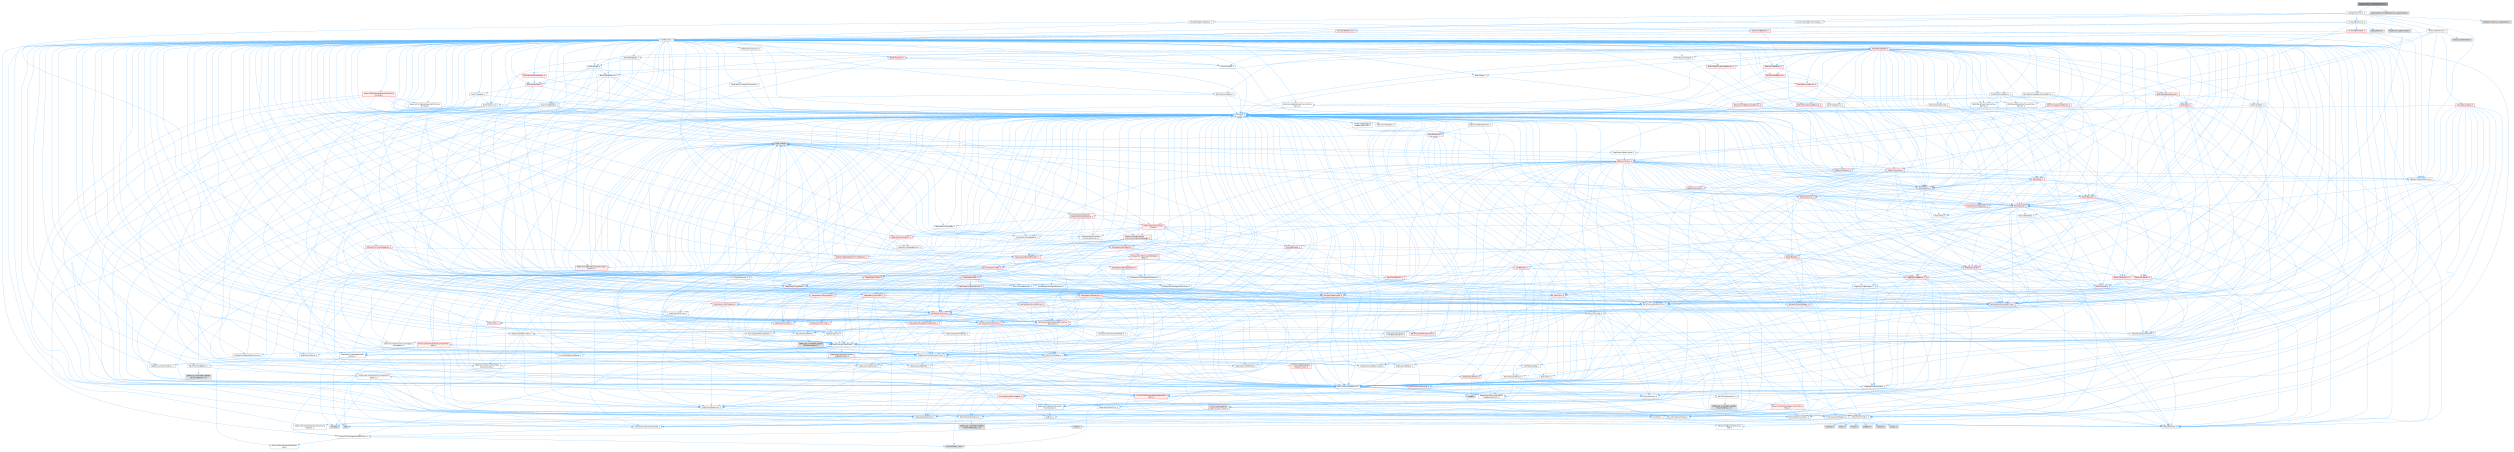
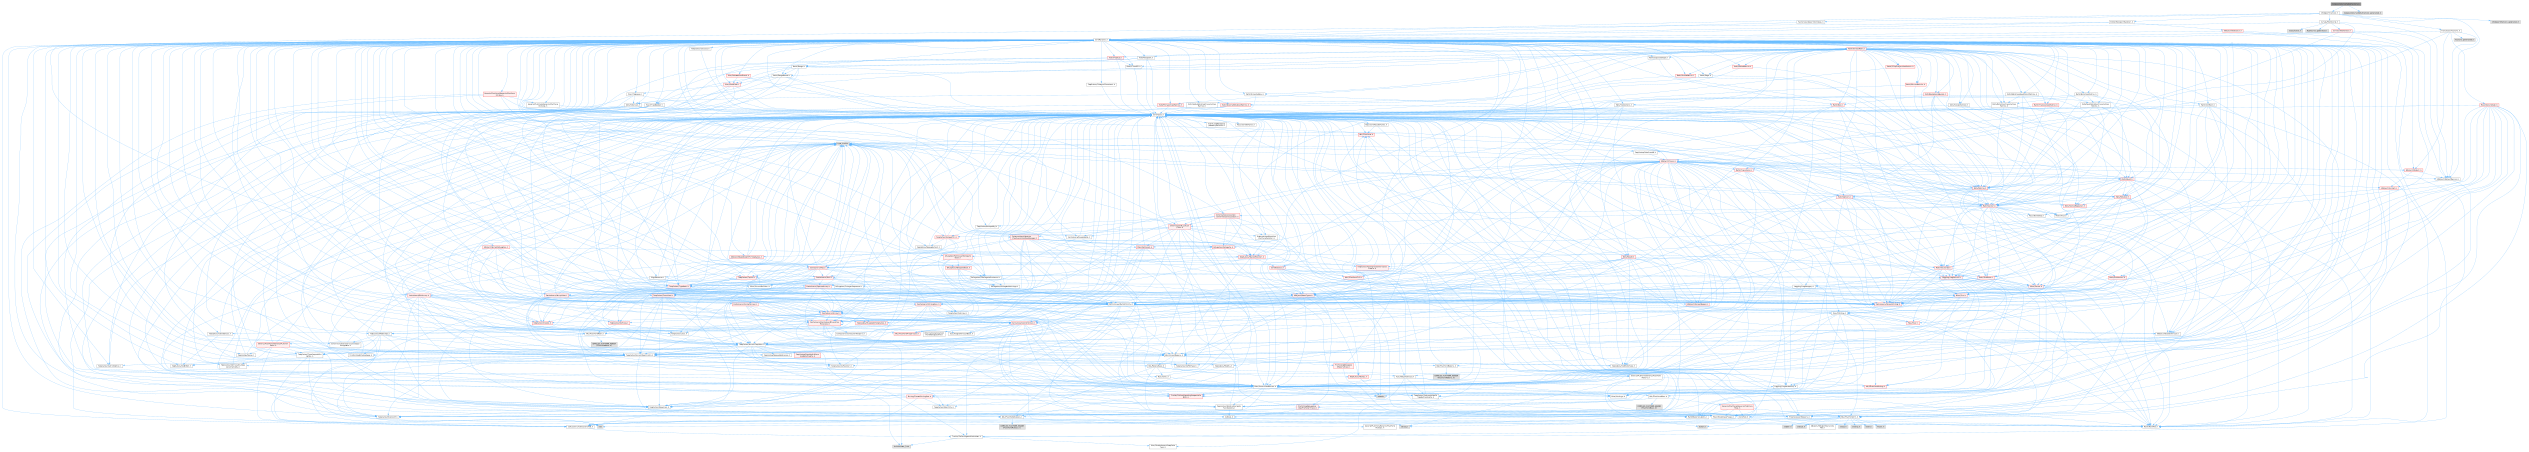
(1346, 31) -> none
